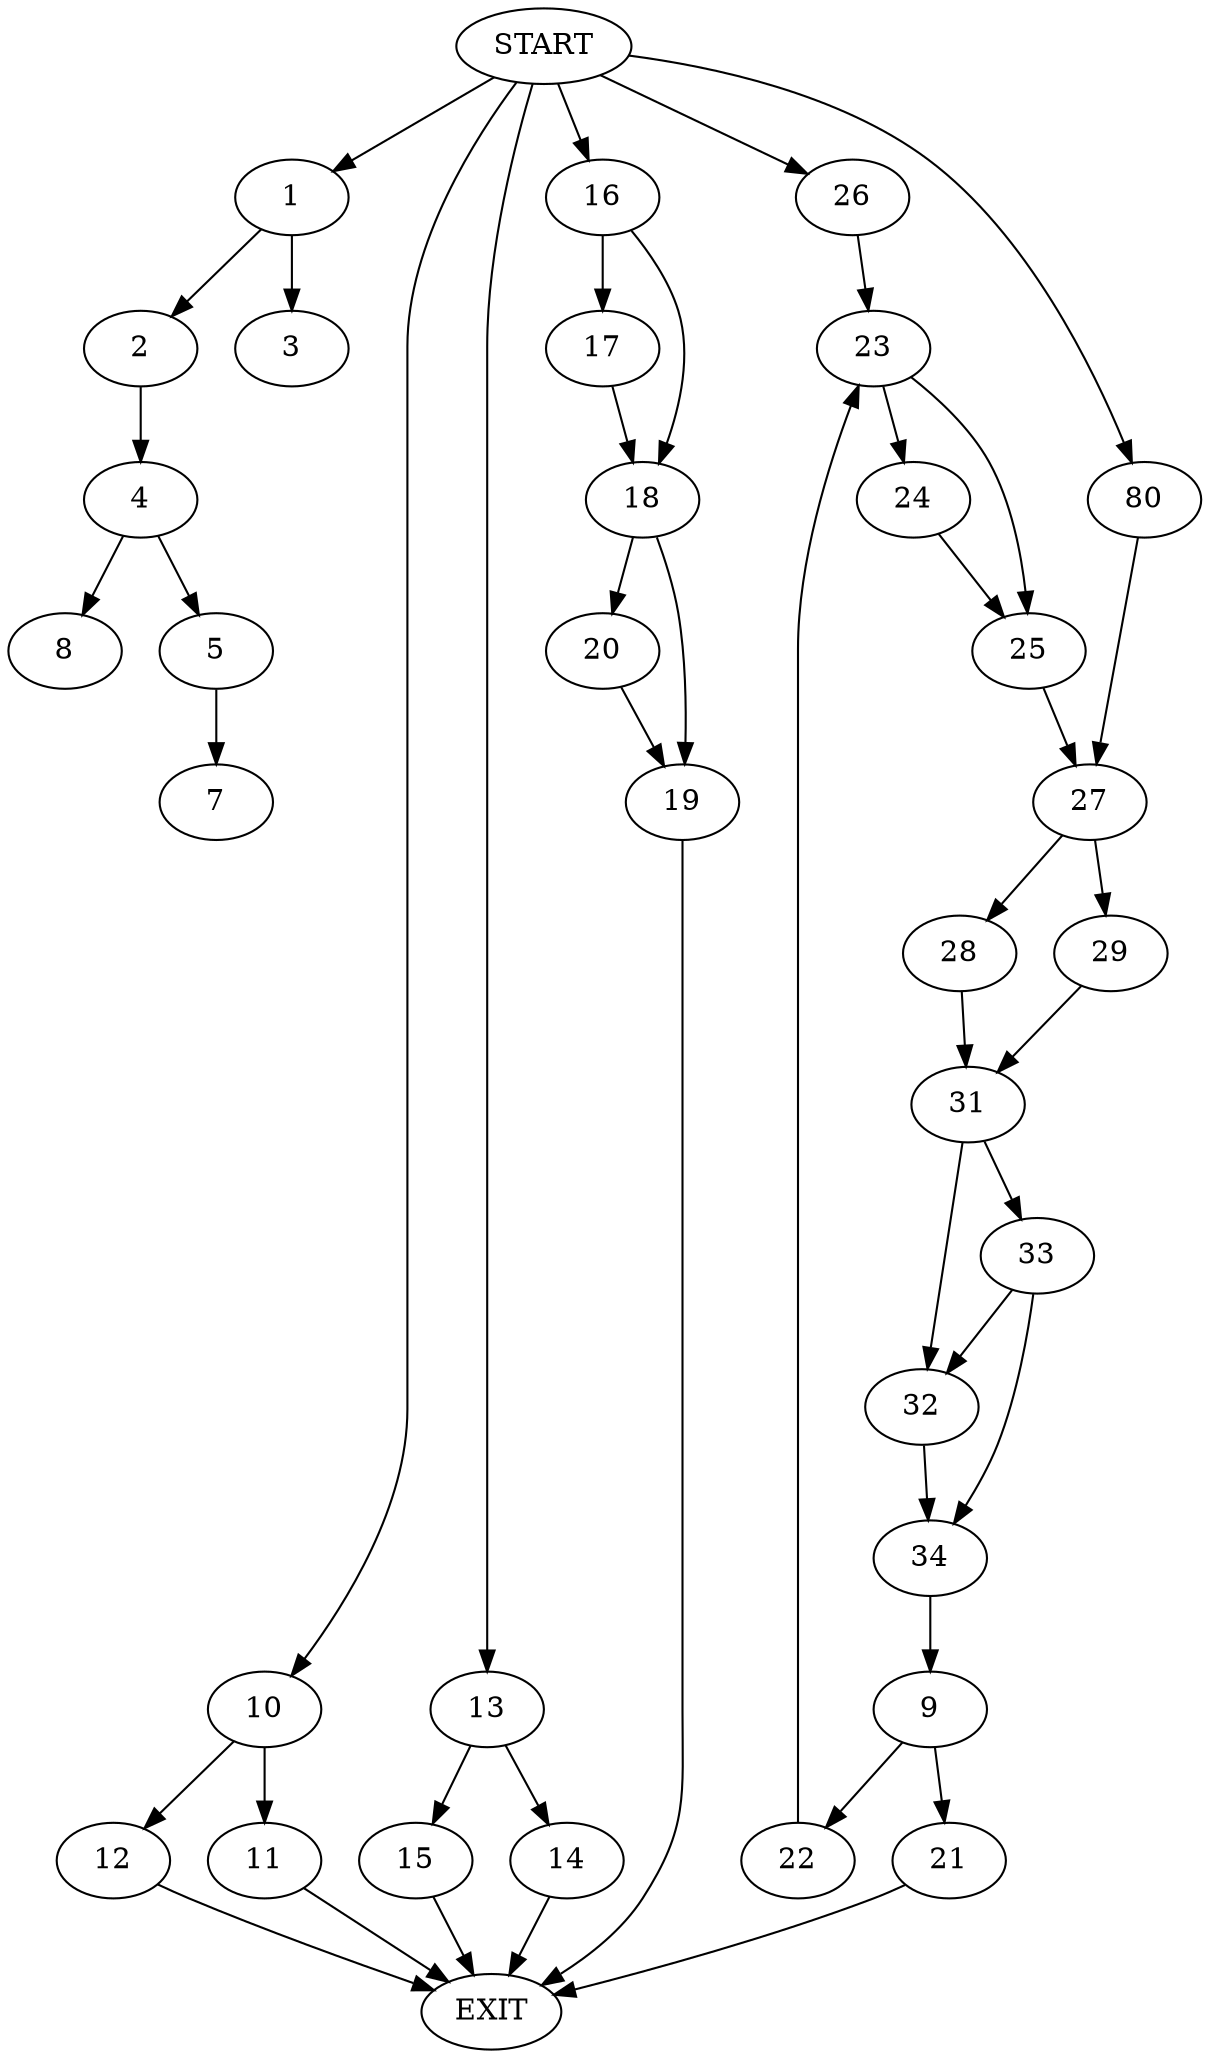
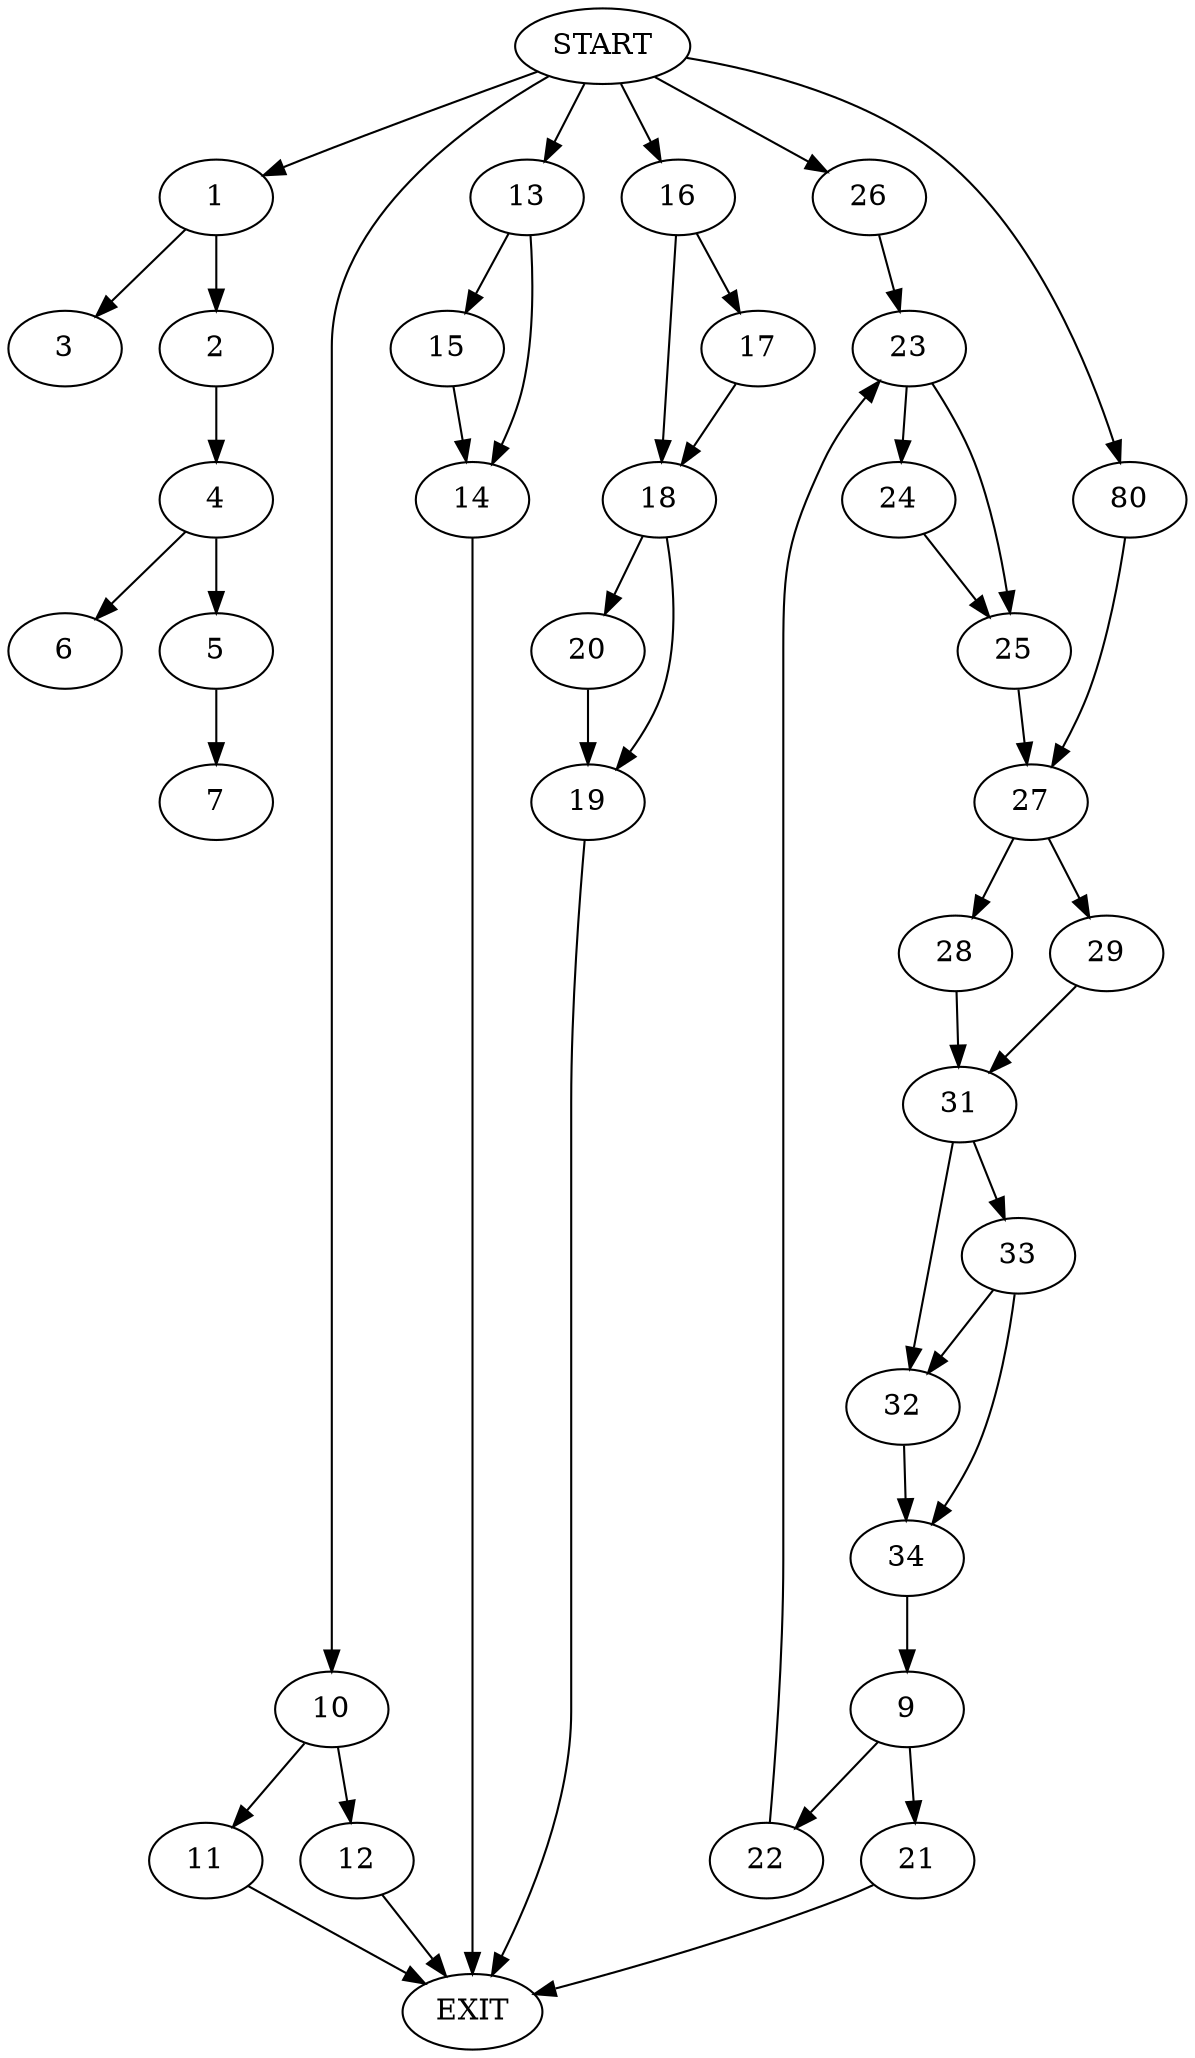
(65, 651) -> (65, 651)
(449, 1926) -> (458, 413)
